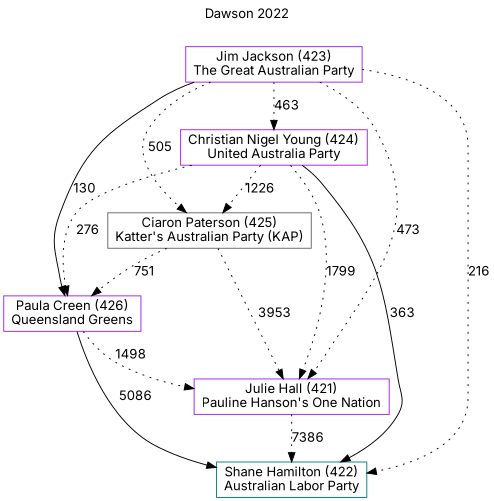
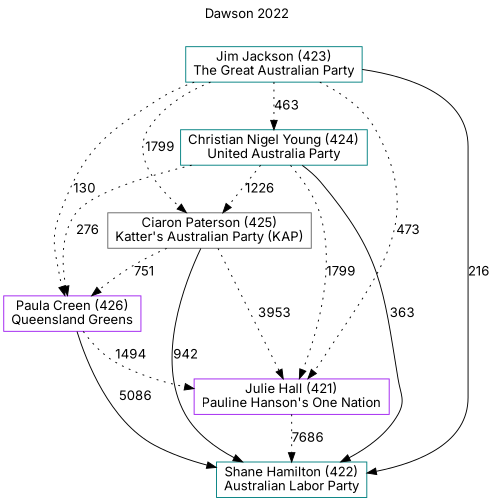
(274, 64) -> (274, 64)
(160, 147) -> (160, 147)
(274, 147) -> (274, 147)
(86, 160) -> (86, 160)
(468, 264) -> (468, 264)
(131, 355) -> (131, 355)
none -> (172, 363)
(308, 438) -> (308, 438)
